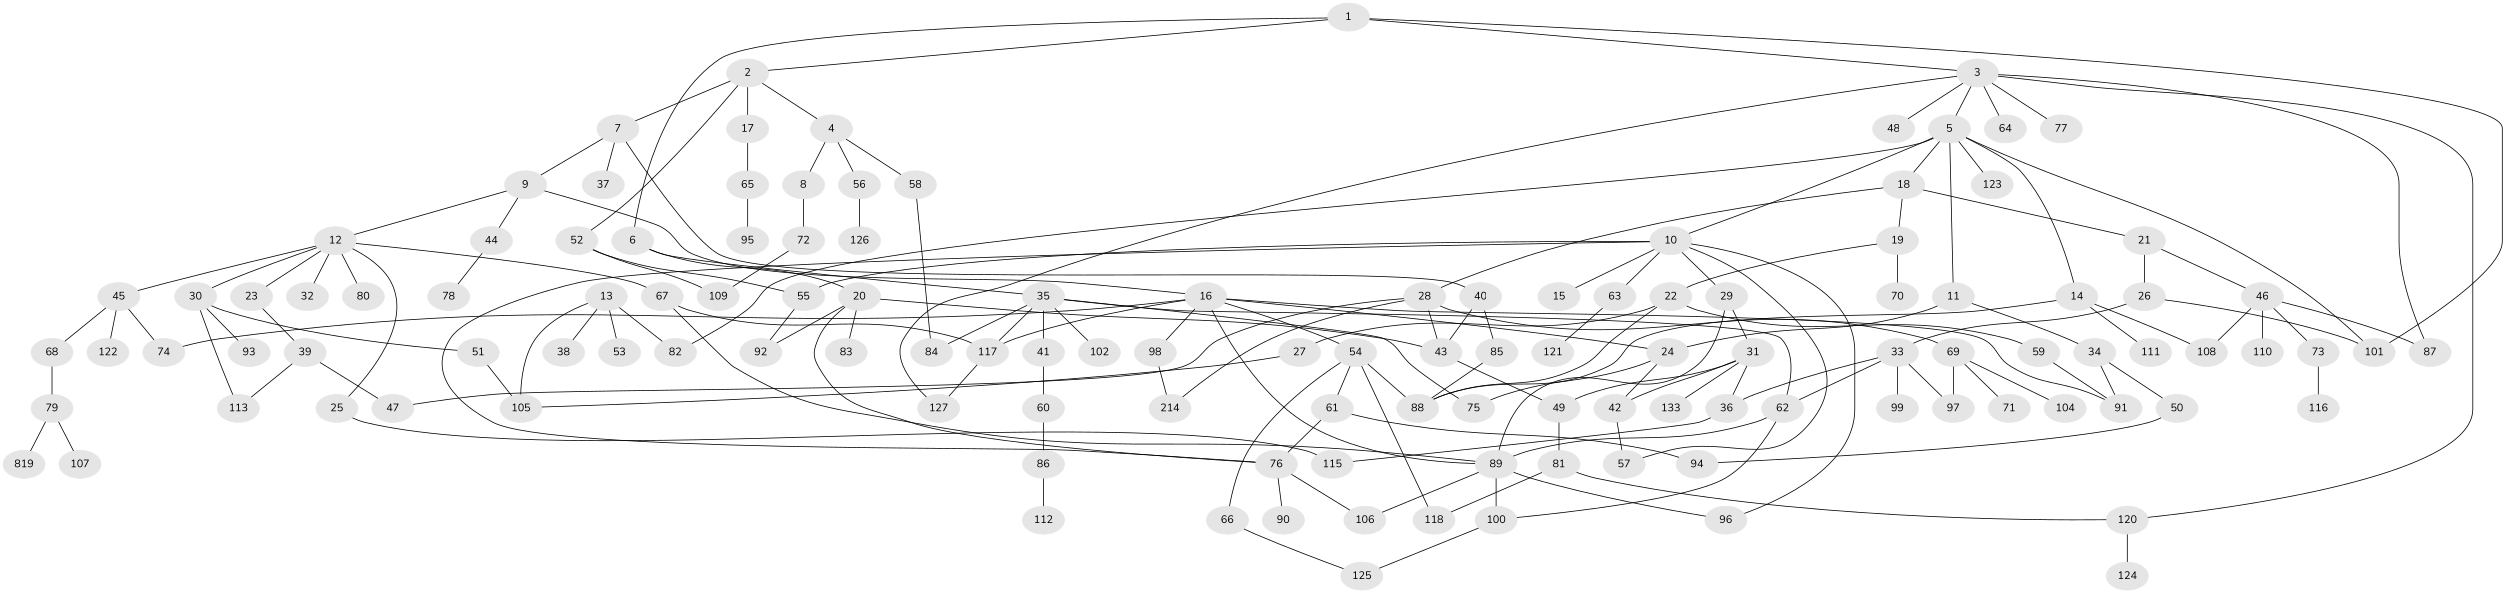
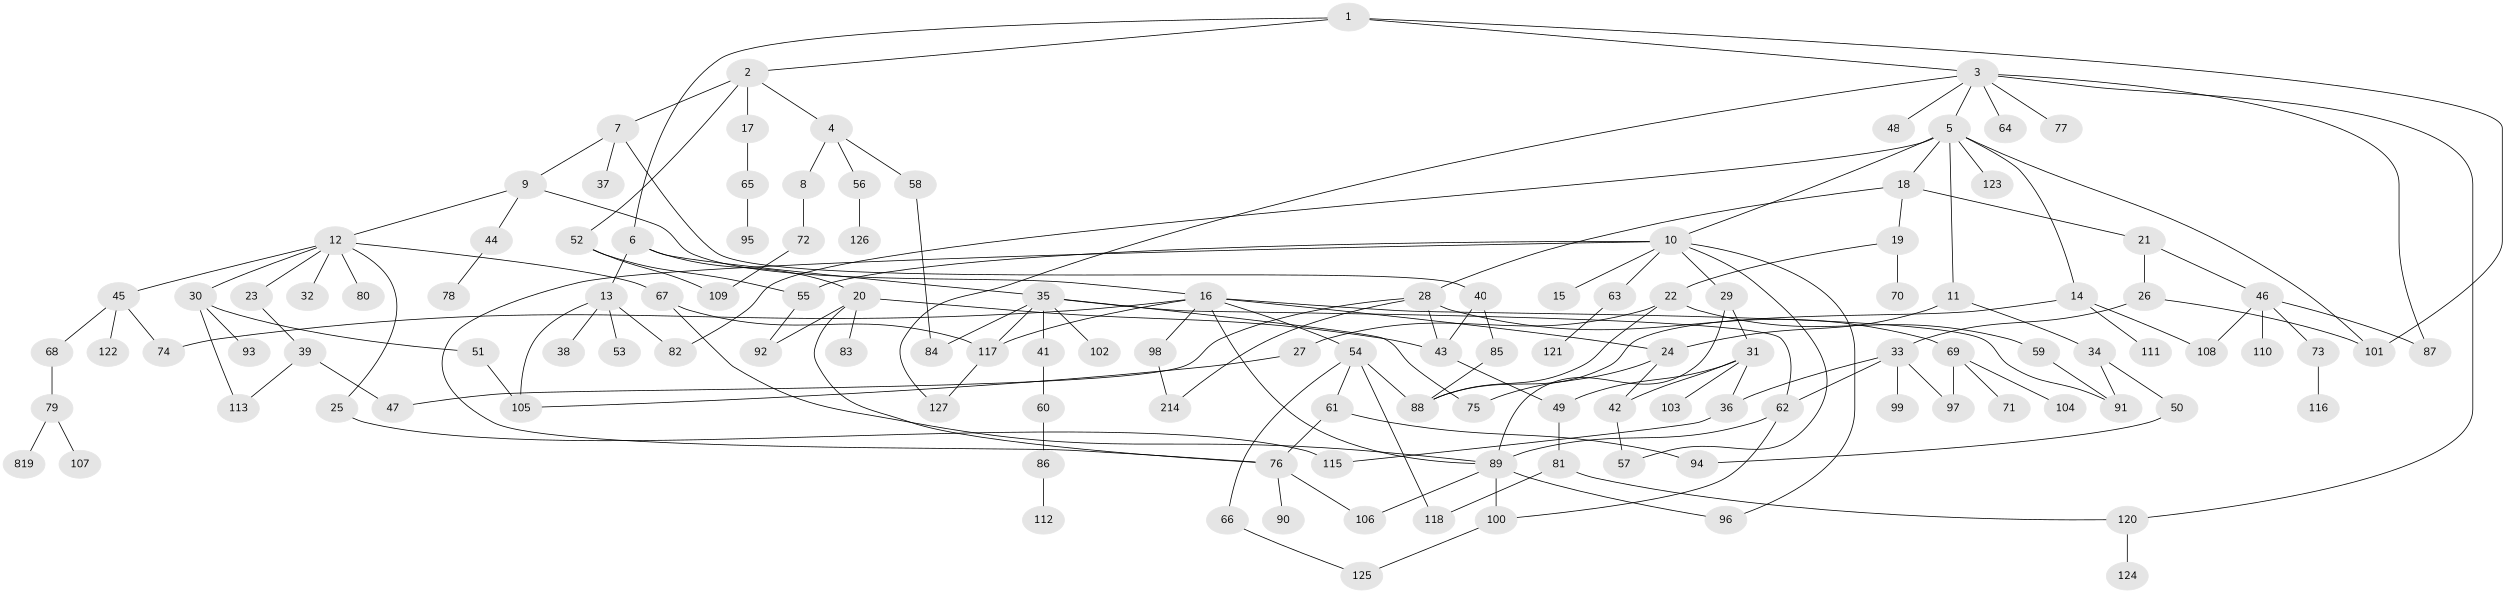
none -> (620, 268)
(1671, 408) -> (1671, 408)
